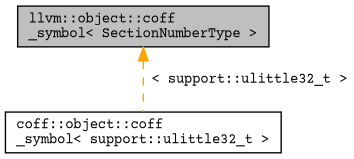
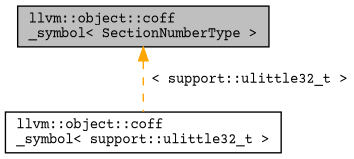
(143, 132) -> (143, 132)
